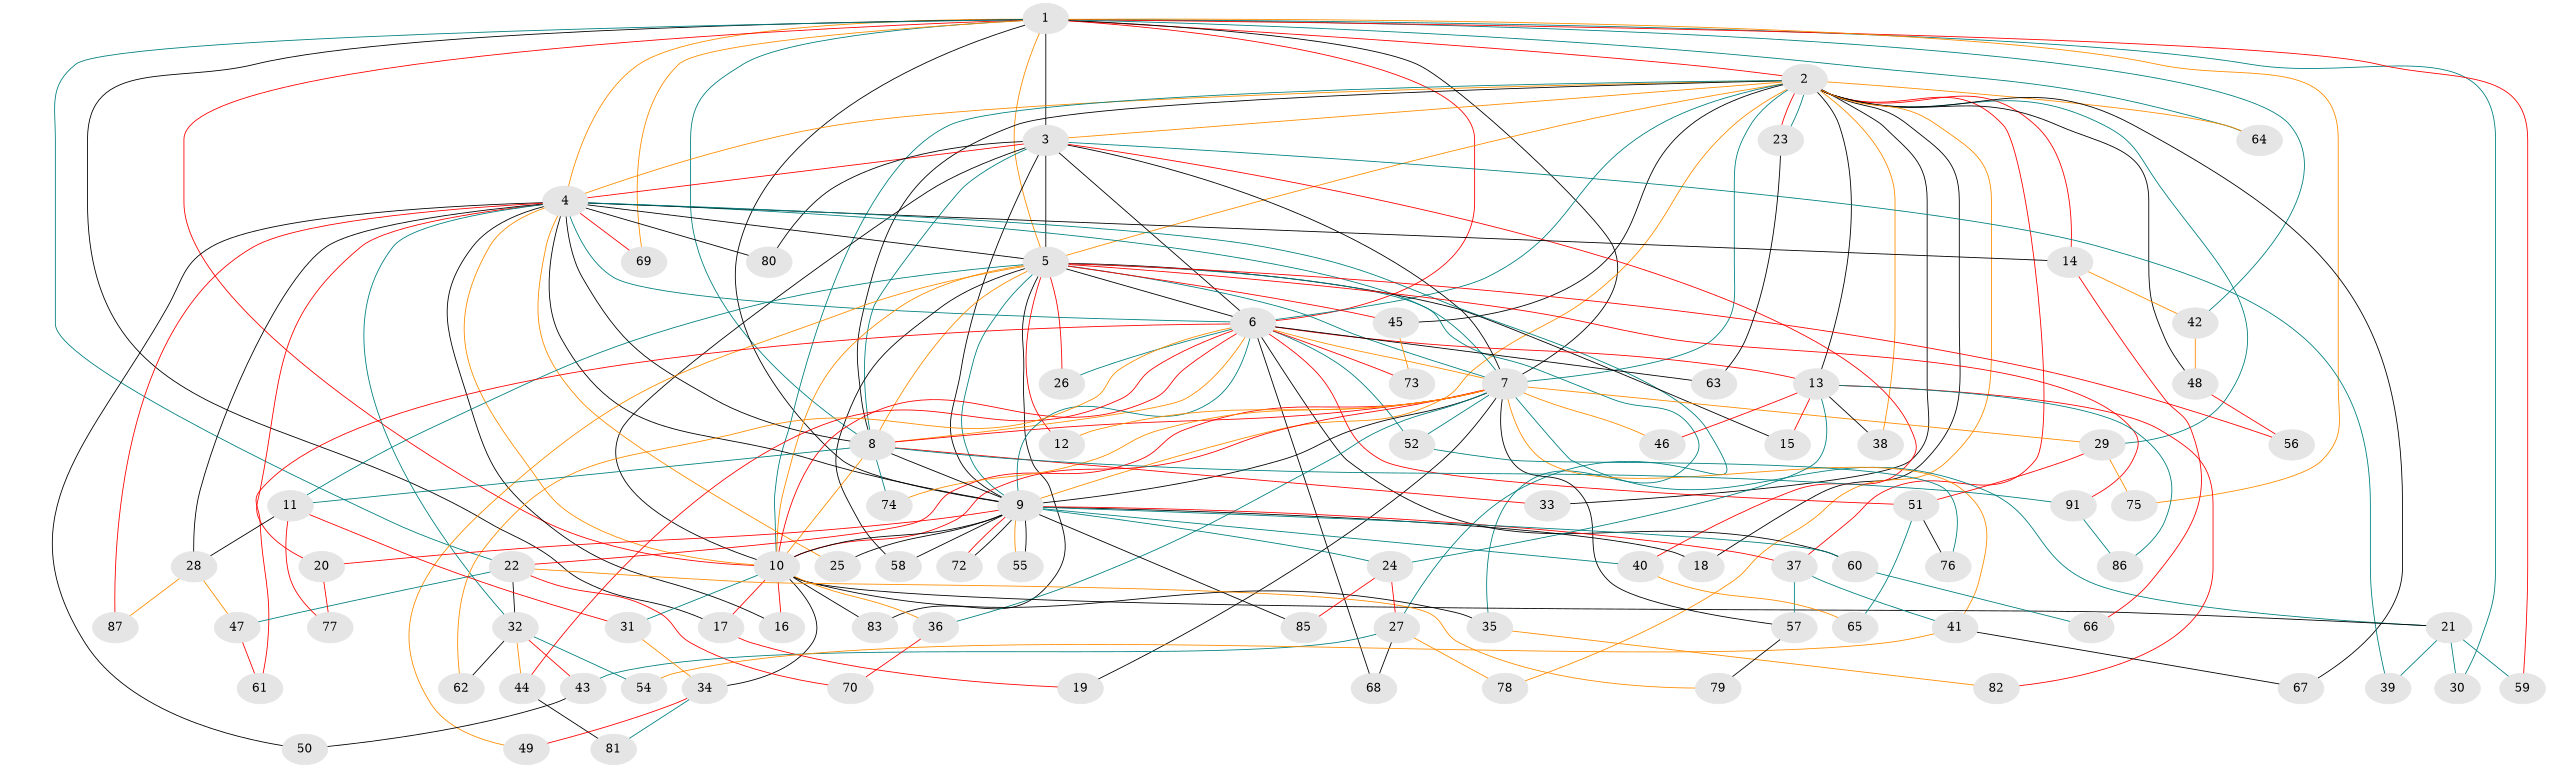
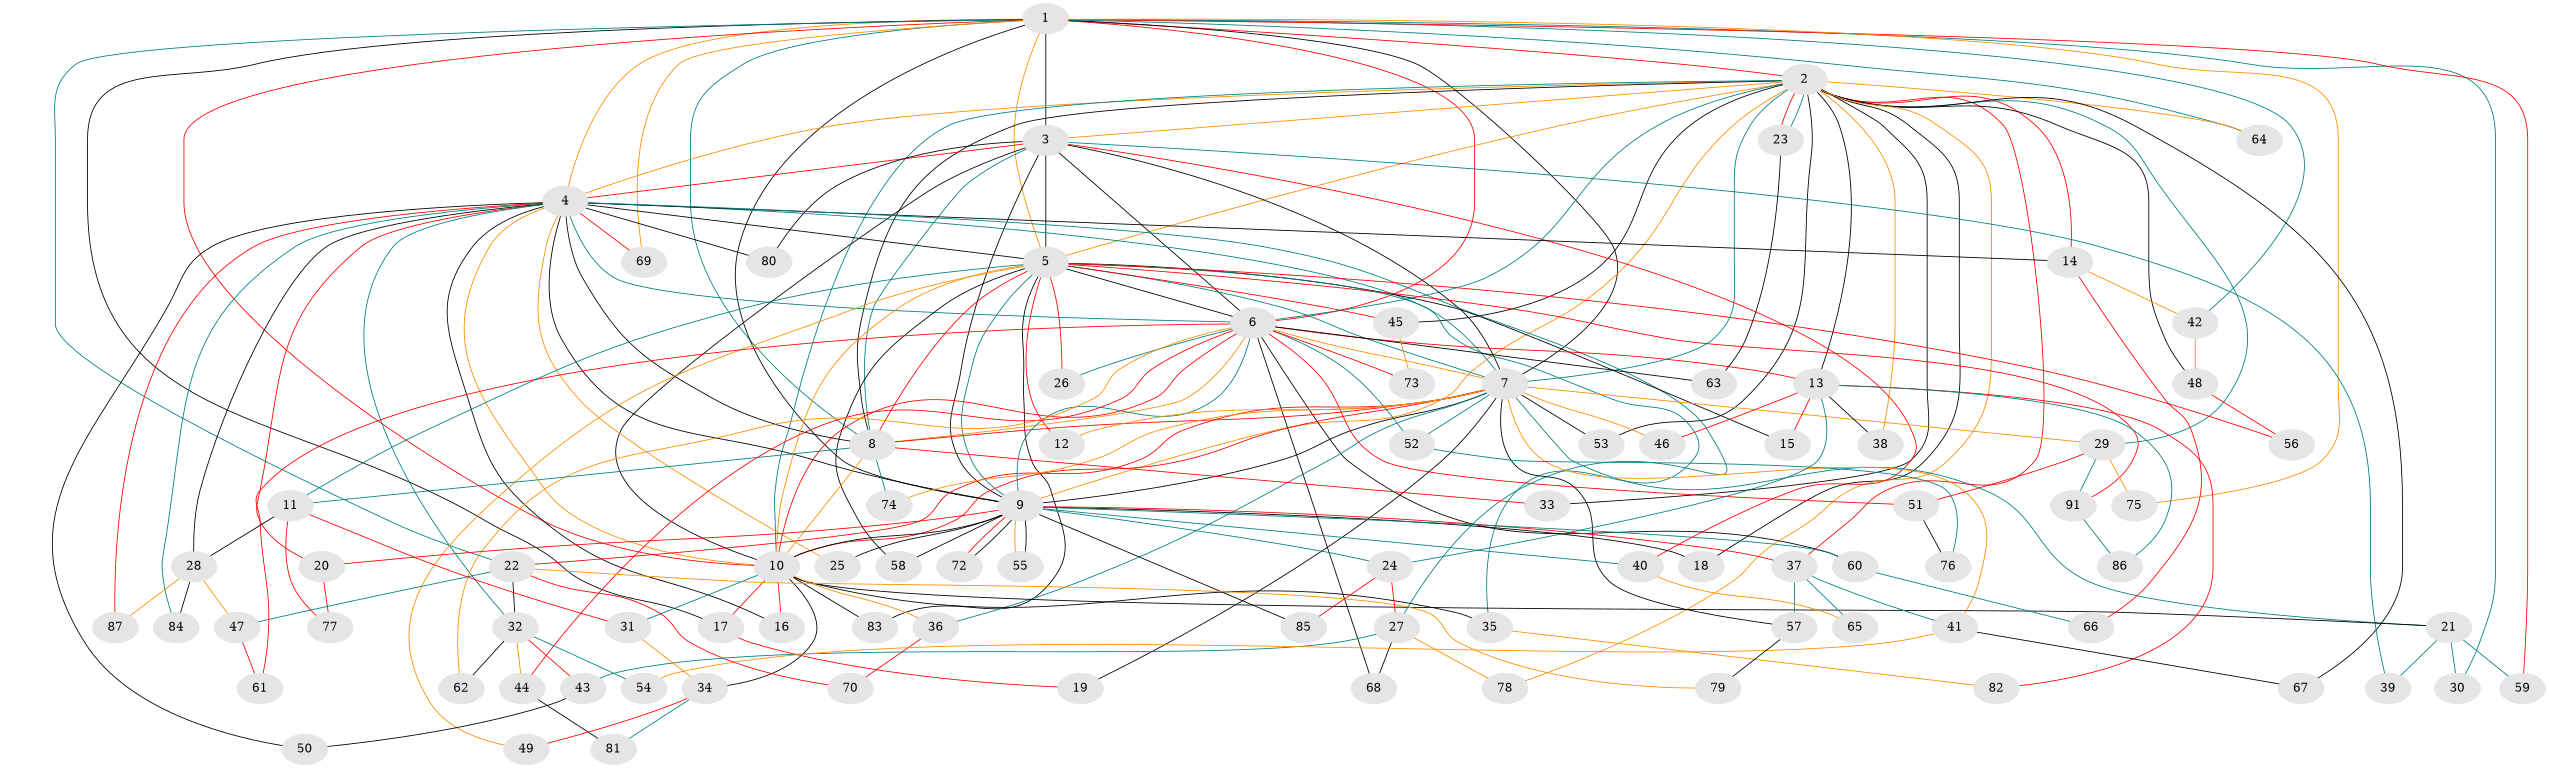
(937, 343) -> (937, 343)
none -> (1602, 445)
(1502, 474) -> (2088, 475)
(946, 476) -> none
(1892, 569) -> (1825, 597)
none -> (176, 628)
